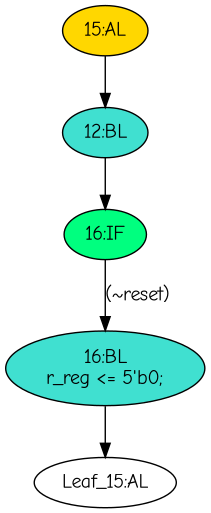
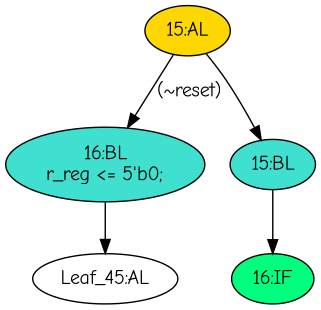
(105, 133) -> (273, 165)
(105, 288) -> (154, 85)
(105, 483) -> (105, 279)
